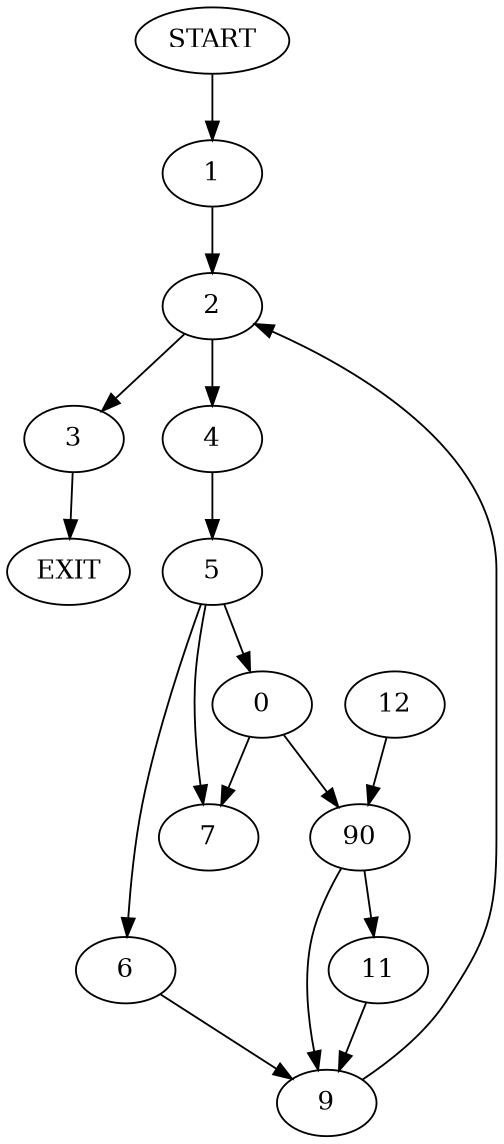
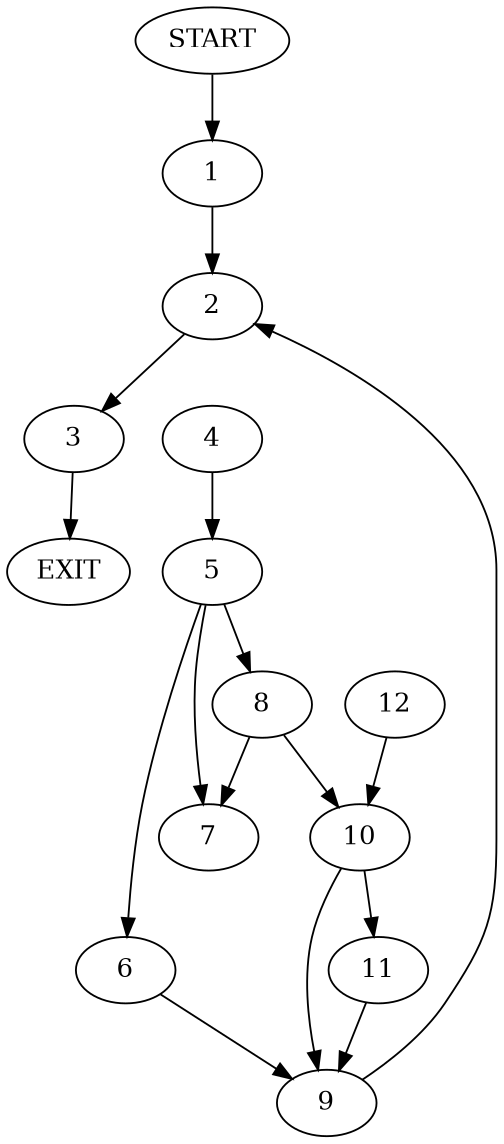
(212, 364) -> none
(262, 705) -> (262, 705)
(360, 837) -> (360, 837)
